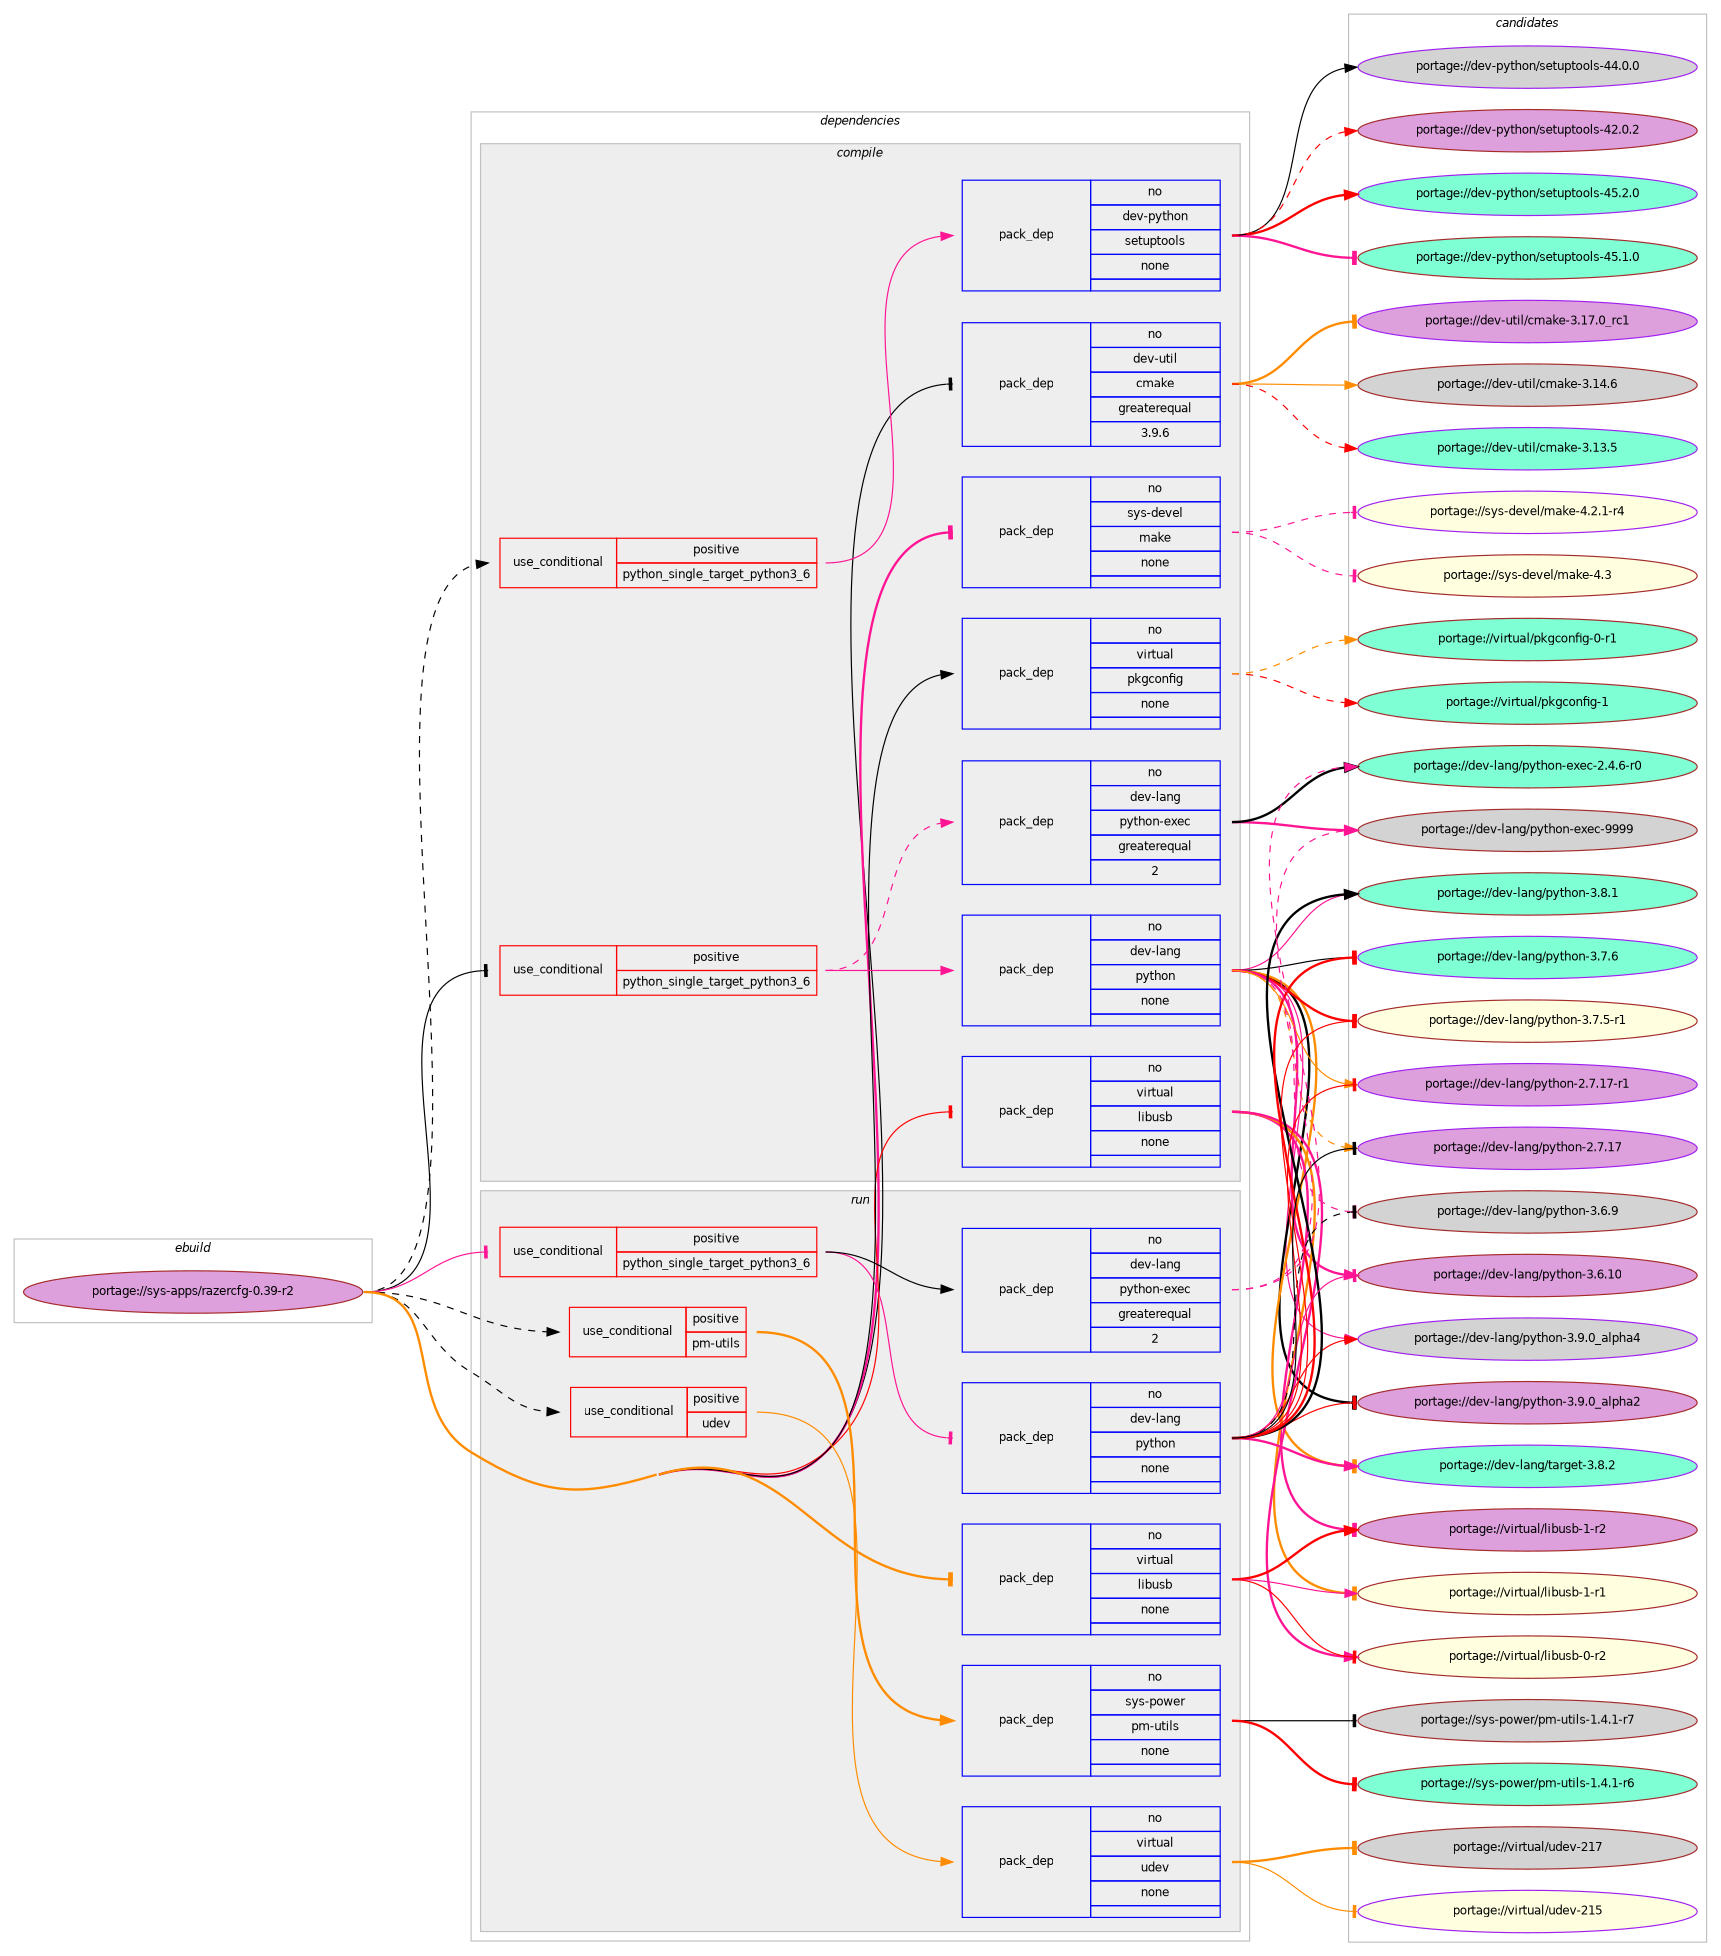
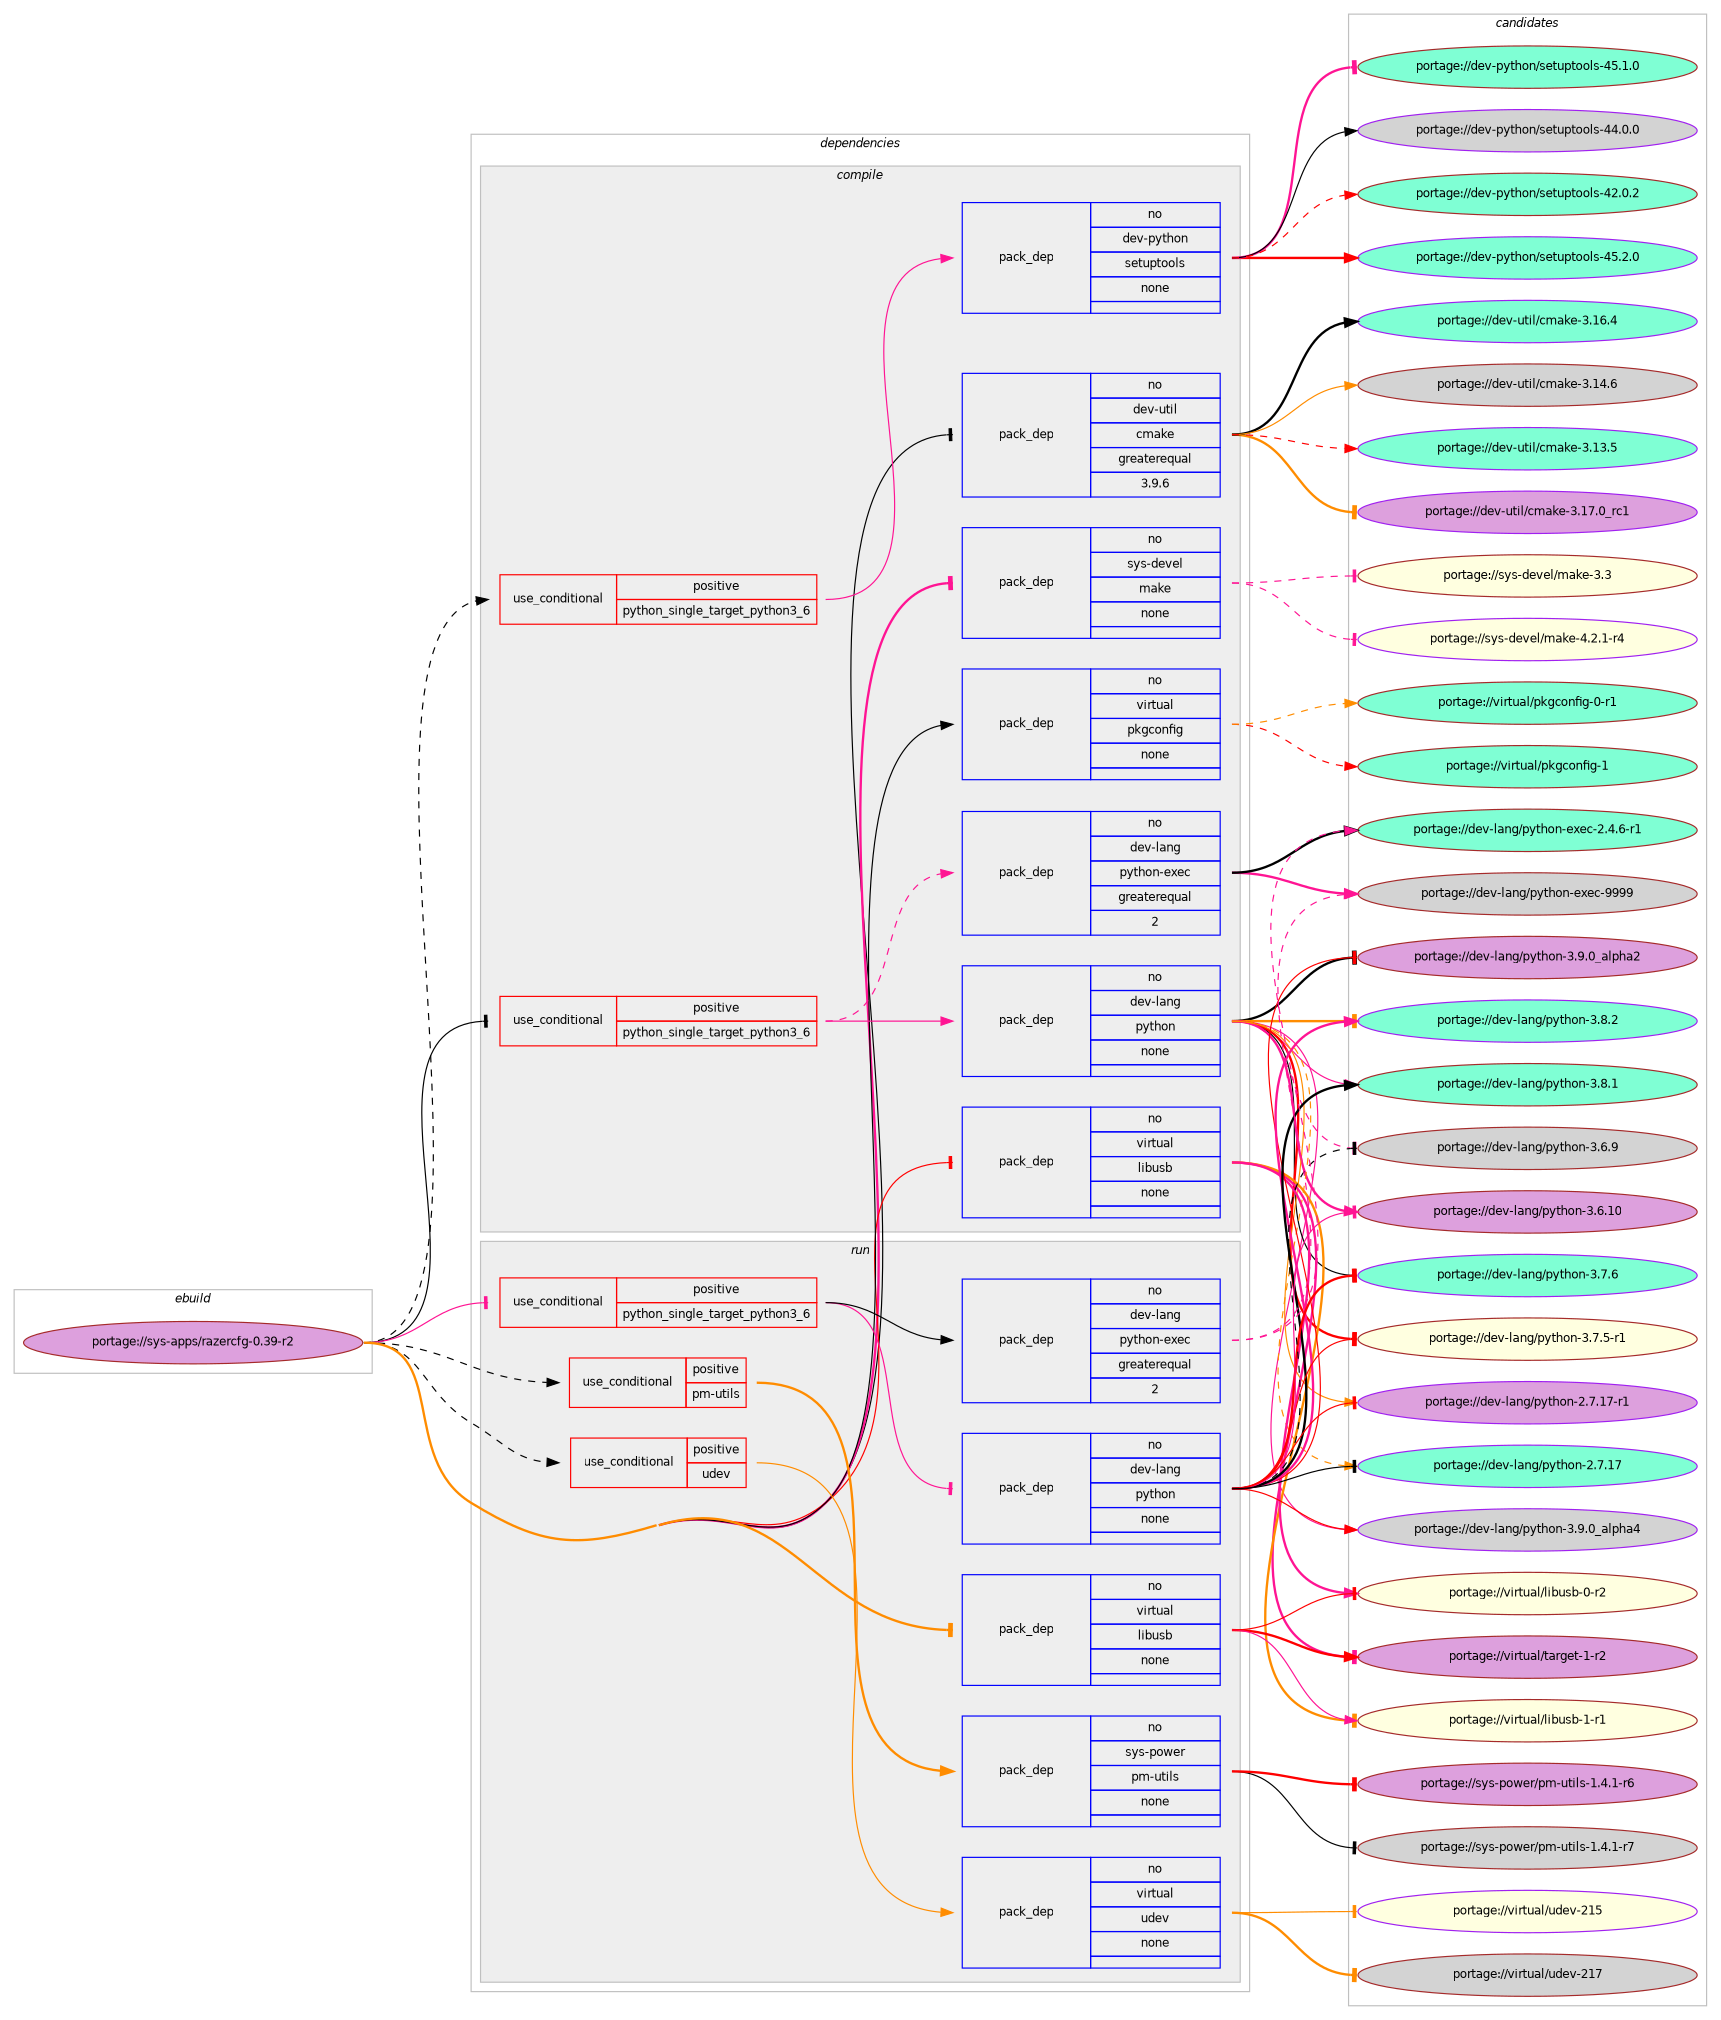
(1528, 131) -> (1528, 194)
none -> (1528, 322)
(1528, 576) -> (1528, 576)
(1528, 767) -> (1528, 830)
(1528, 1148) -> (1528, 1466)
(1528, 1466) -> (1528, 1021)
(1528, 1530) -> (1528, 1657)
(1528, 1784) -> (1528, 1784)
